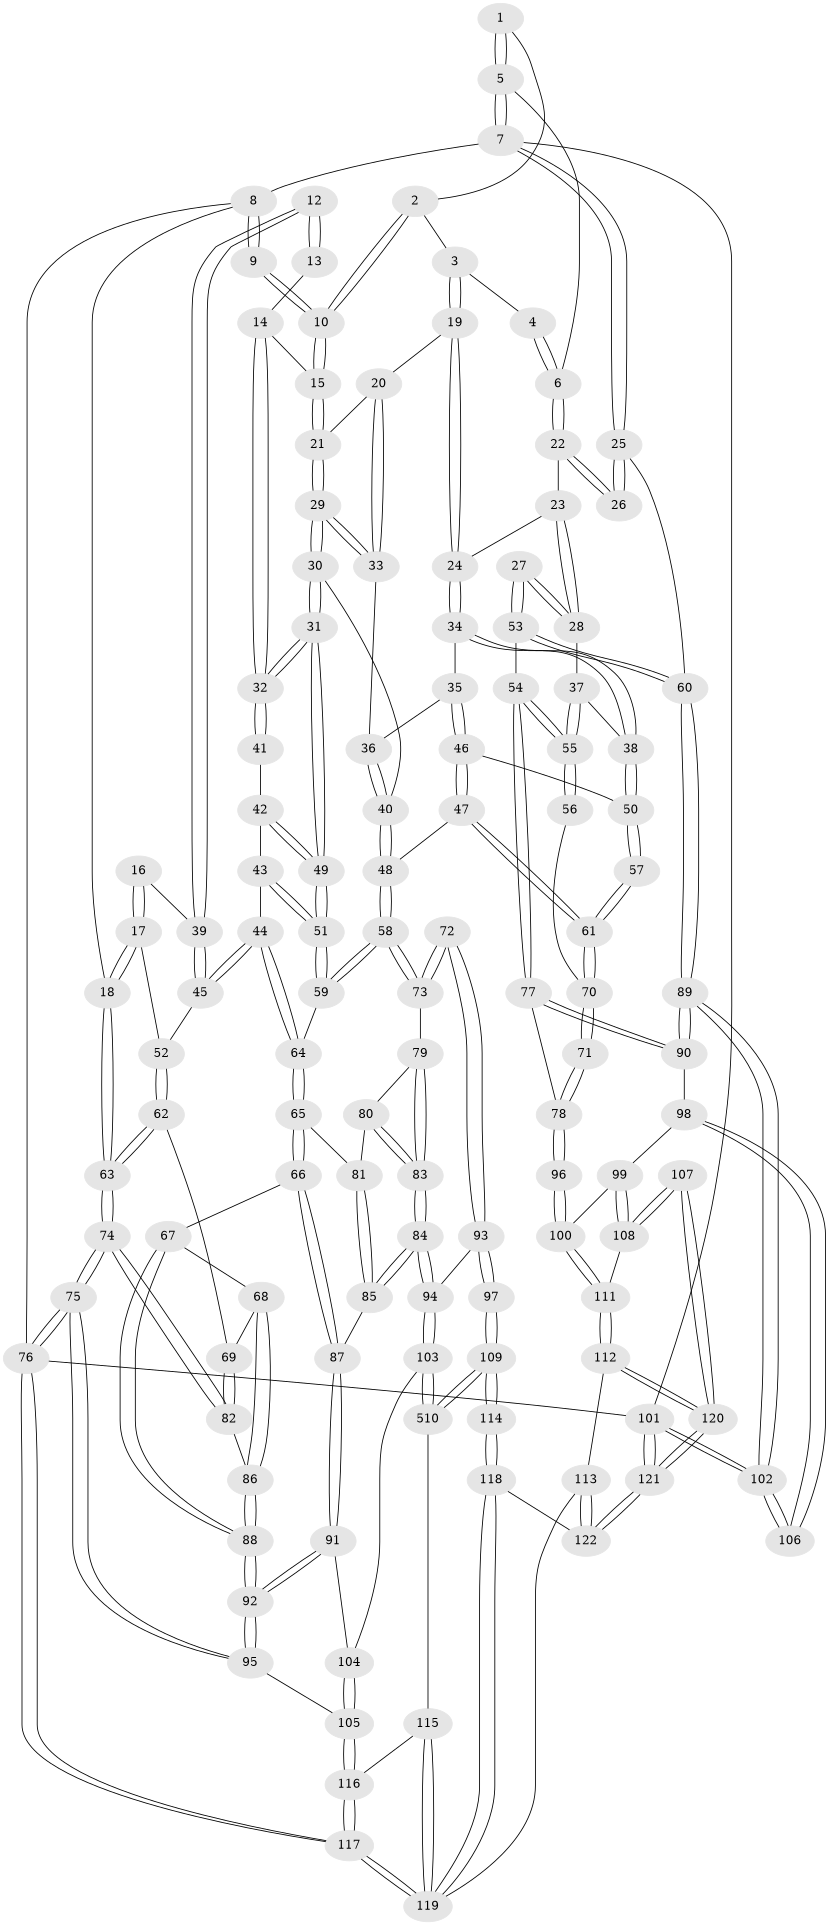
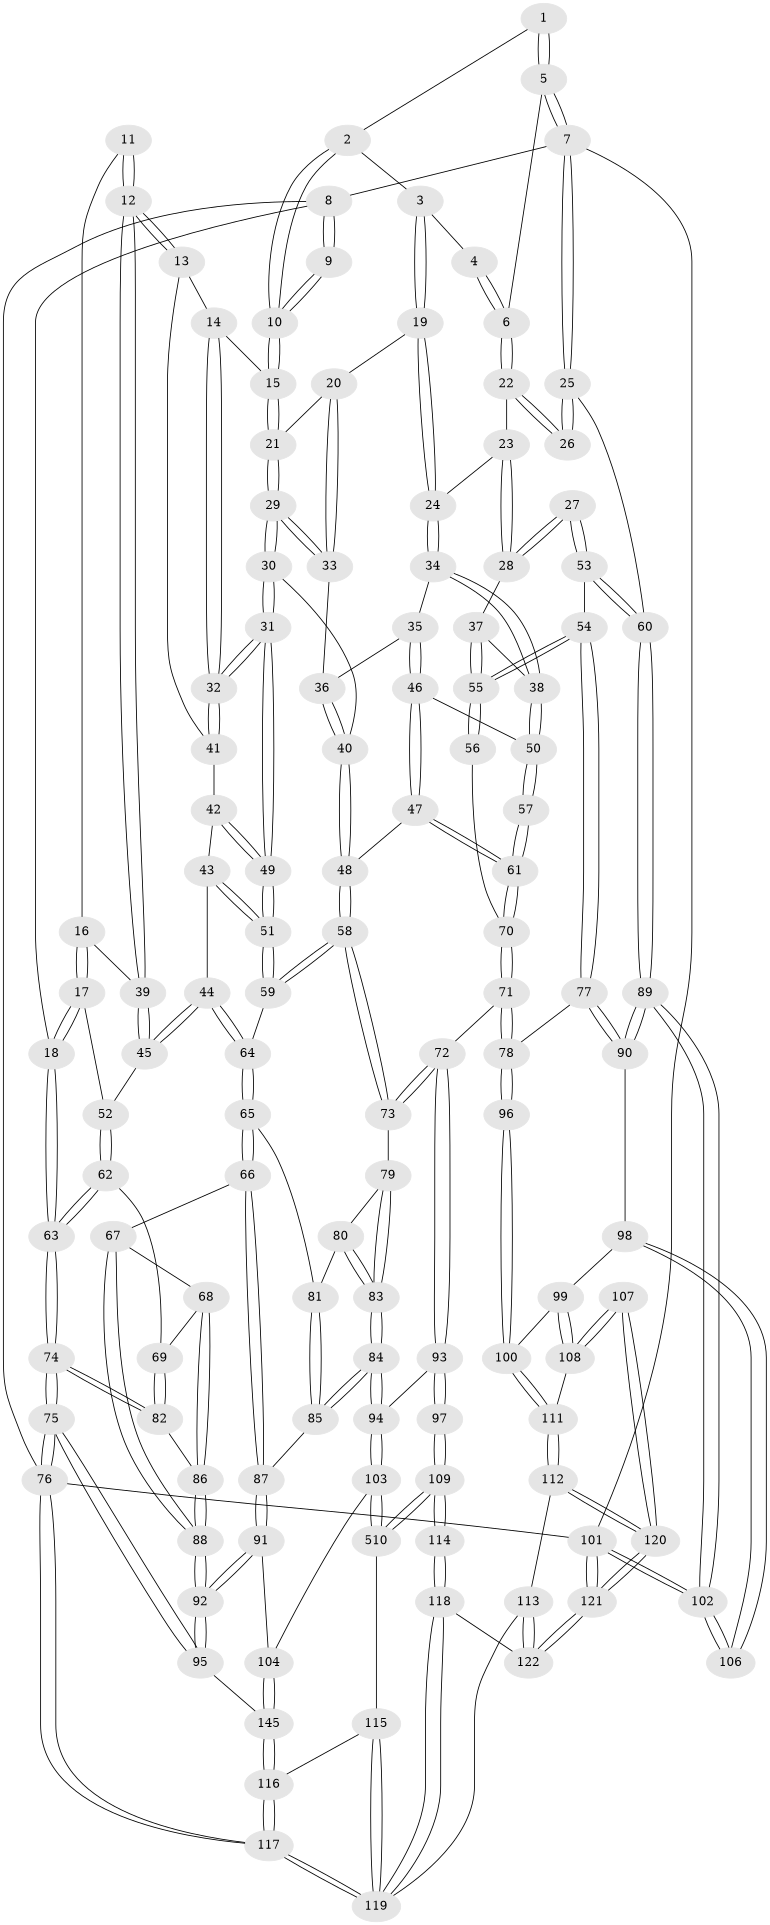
none -> (129, 140)
none -> (167, 510)
none -> (474, 1023)
(349, 1724) -> (269, 1724)
